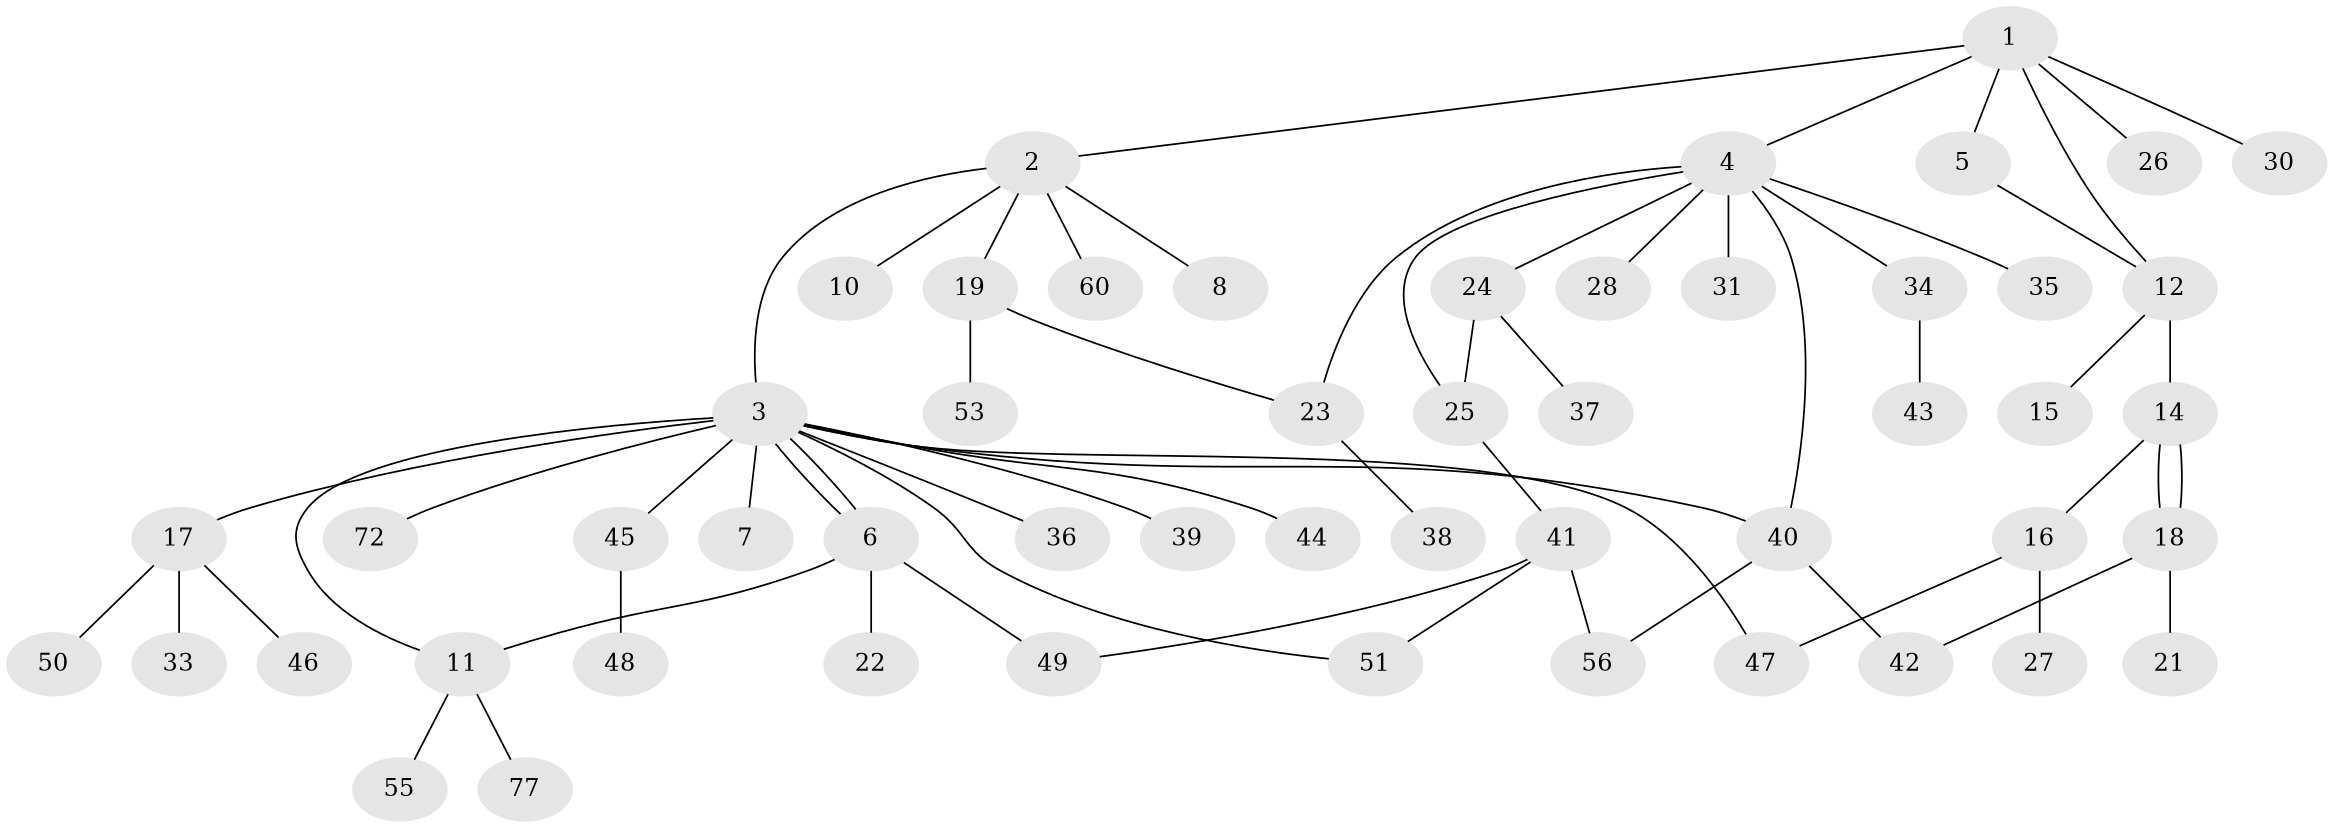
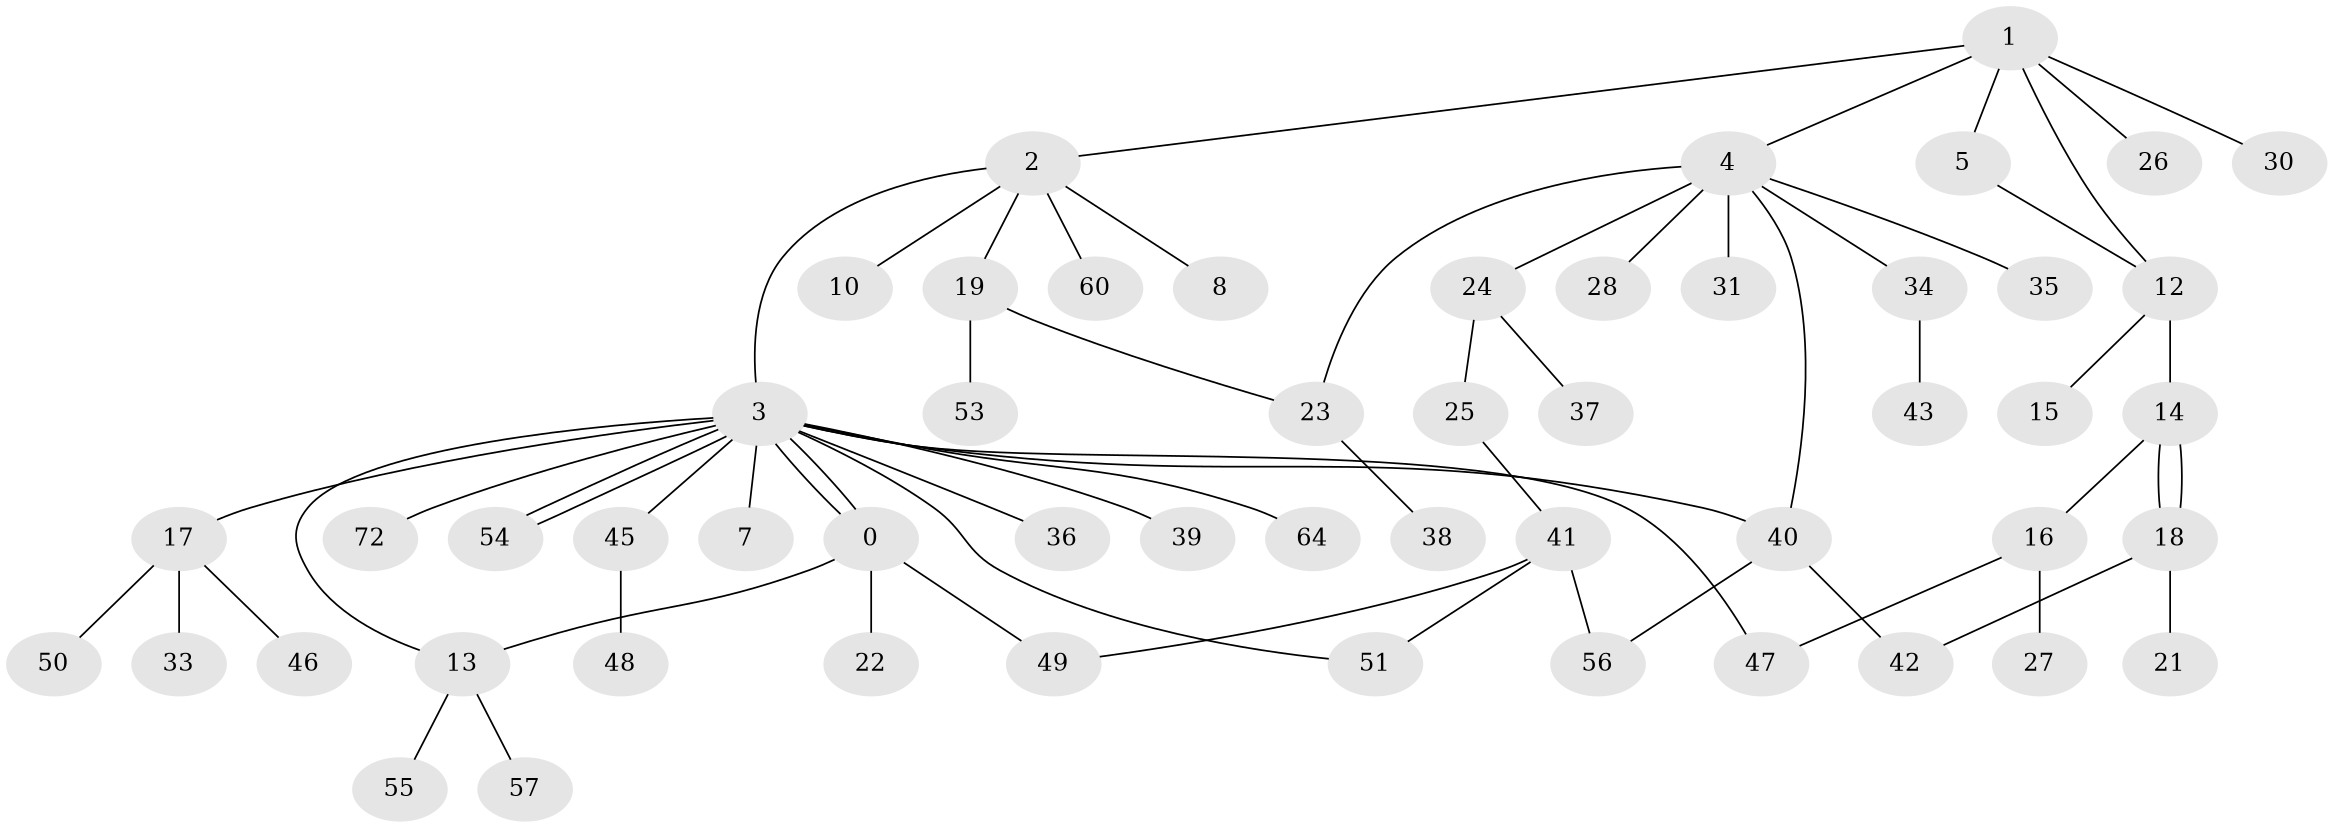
(1508, 210) -> none
none -> (496, 539)
(871, 539) -> (871, 539)
(1313, 539) -> (1313, 539)
(463, 664) -> (463, 664)
(525, 789) -> (525, 789)
